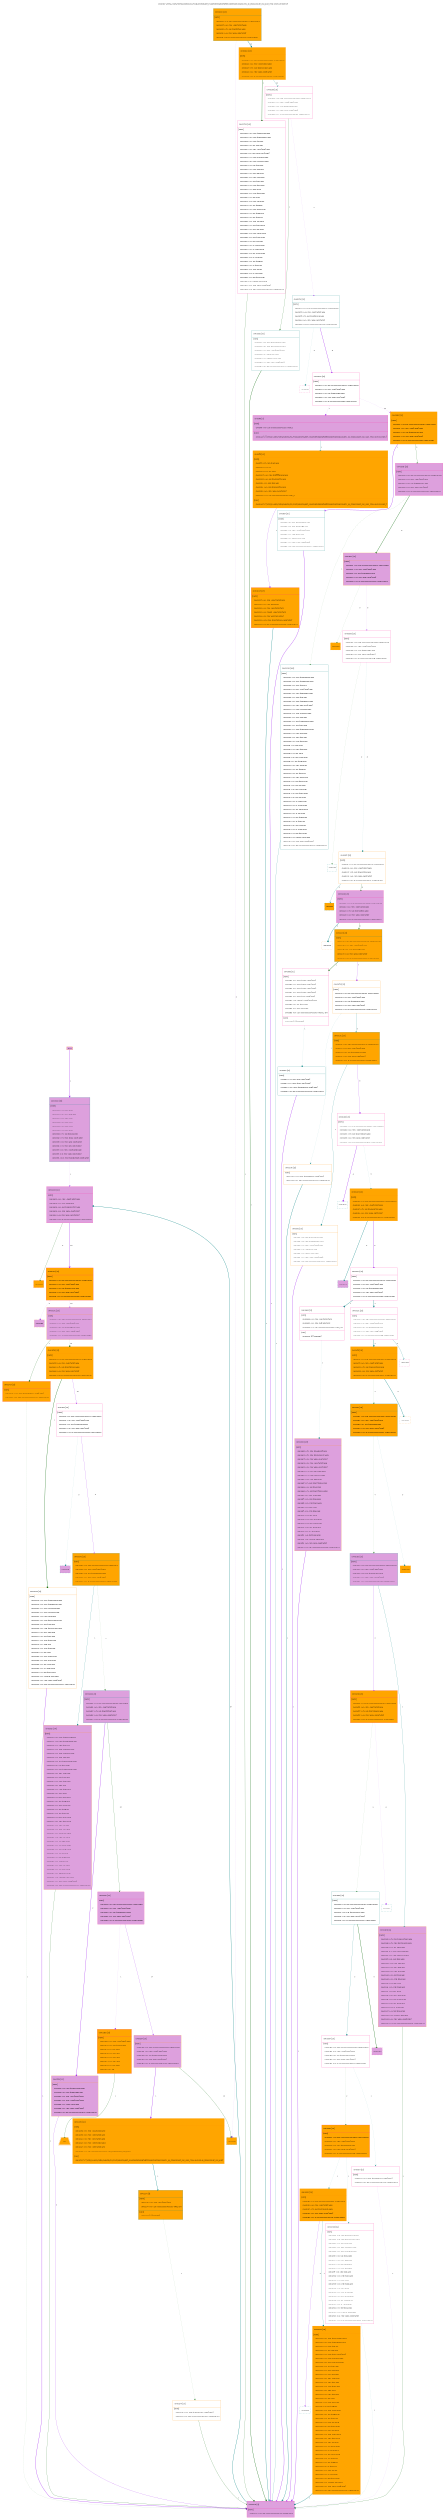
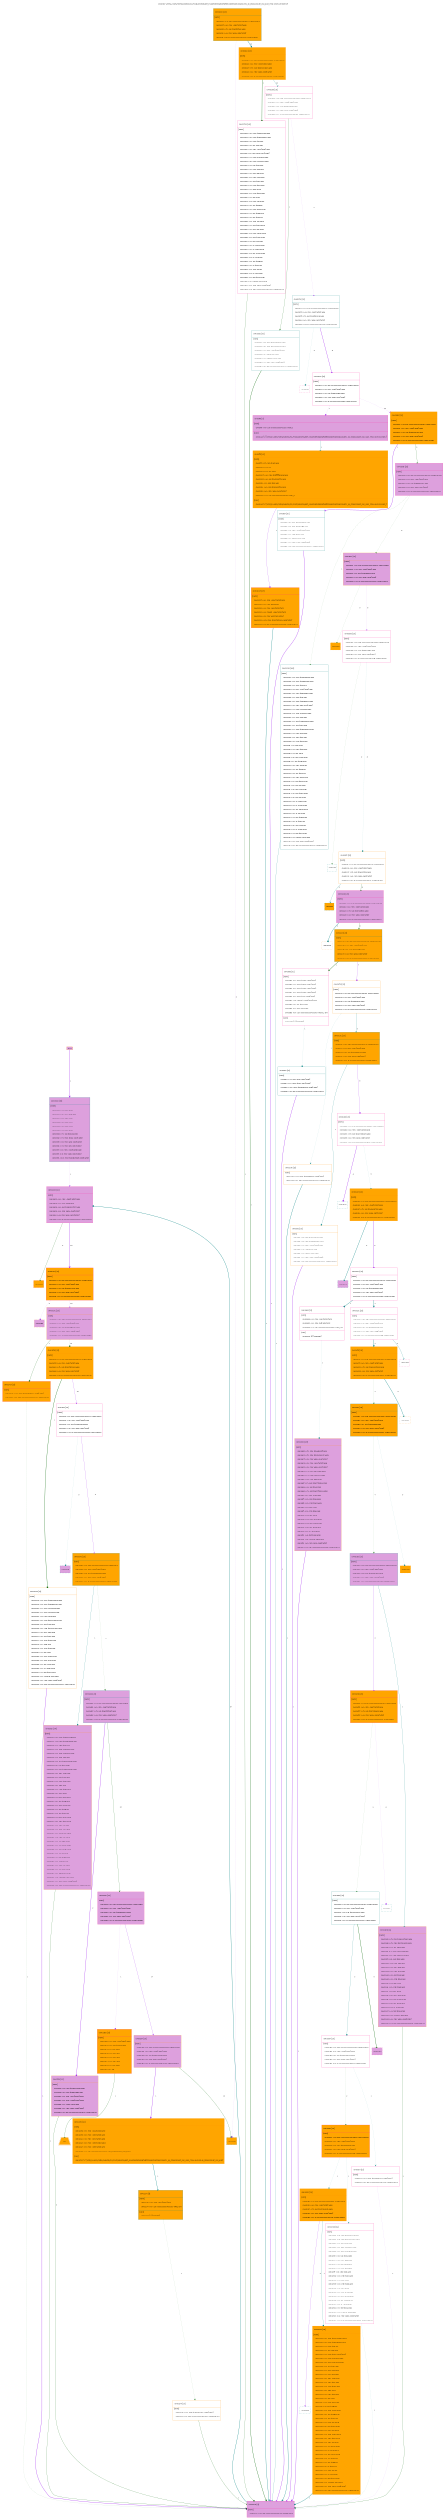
(393, 524) -> (393, 524)
(55, 2380) -> (55, 2380)
